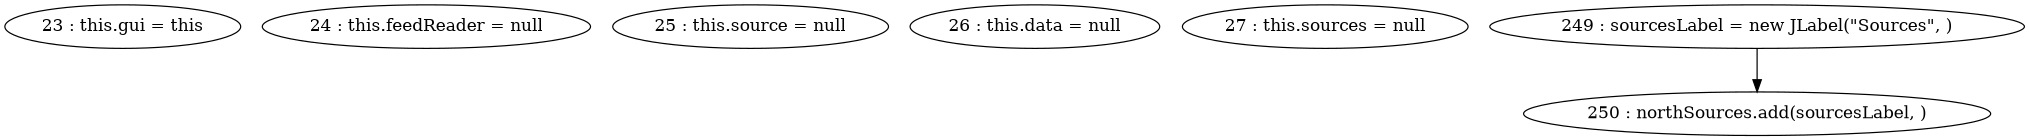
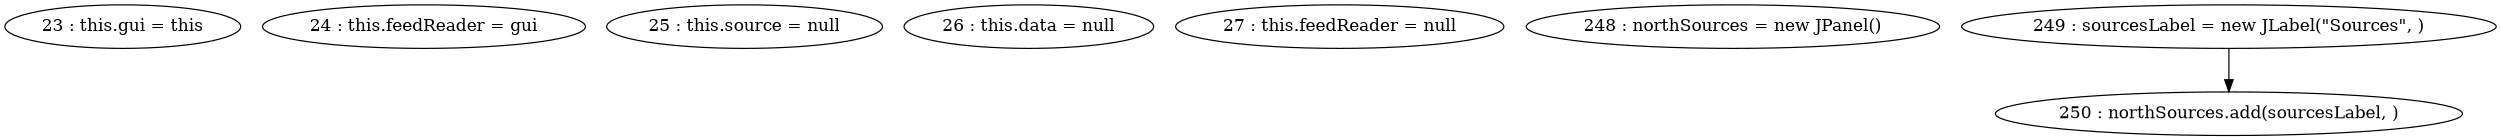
(426, 27) -> (424, 27)
(1325, 27) -> (1340, 27)
none -> (1733, 27)
